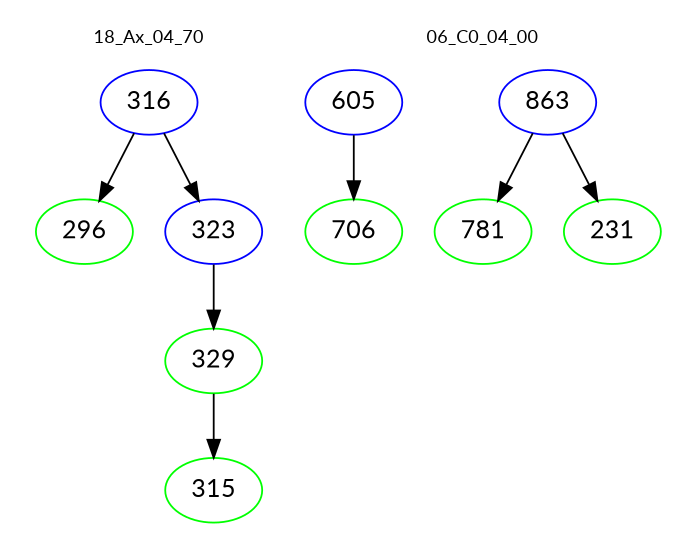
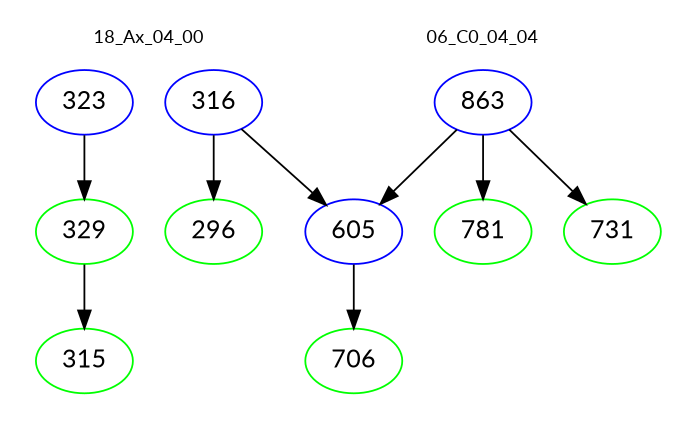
(149, 39) -> (149, 39)
(483, 39) -> (483, 39)
(177, 159) -> (265, 150)
none -> (425, 161)
(612, 232) -> (612, 232)
